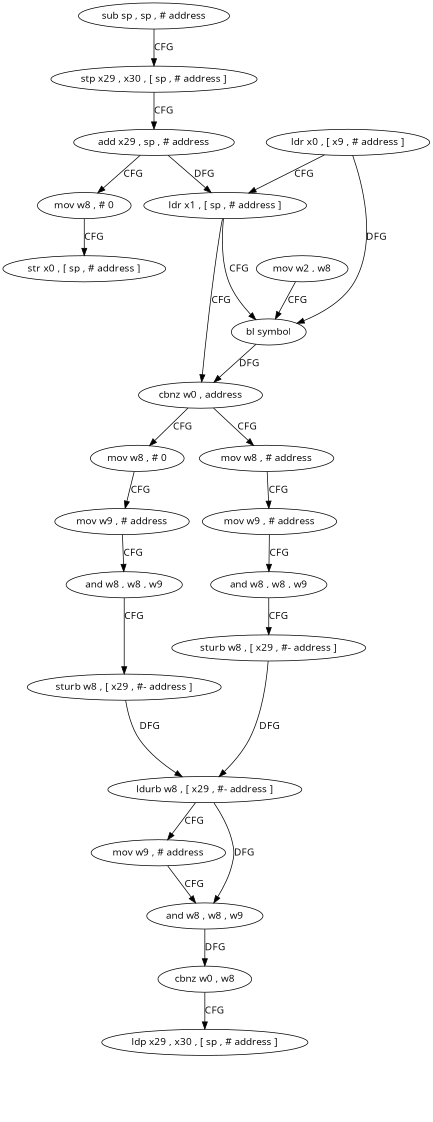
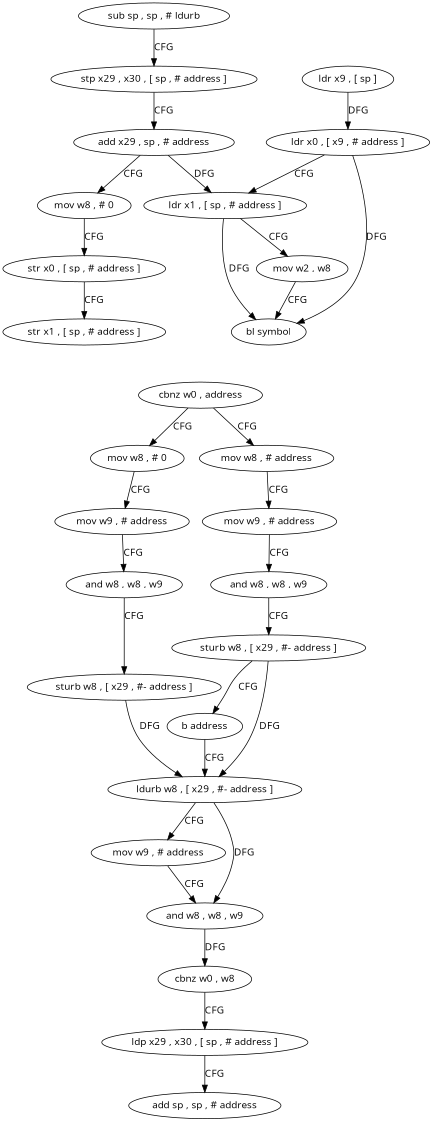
(154, 16) -> (154, 16)
none -> (348, 79)
(239, 269) -> (239, 269)
(211, 296) -> (261, 235)
none -> (84, 332)
(238, 361) -> none
none -> (205, 726)
none -> (205, 1106)
